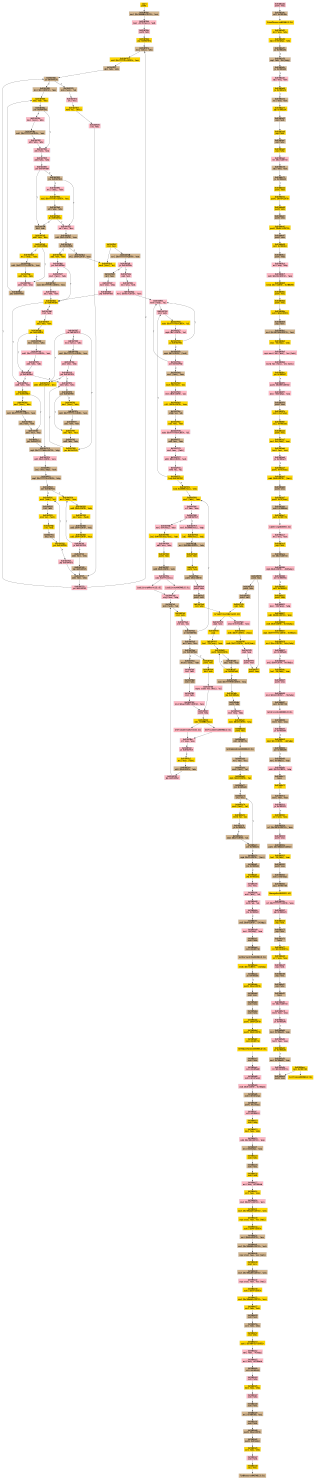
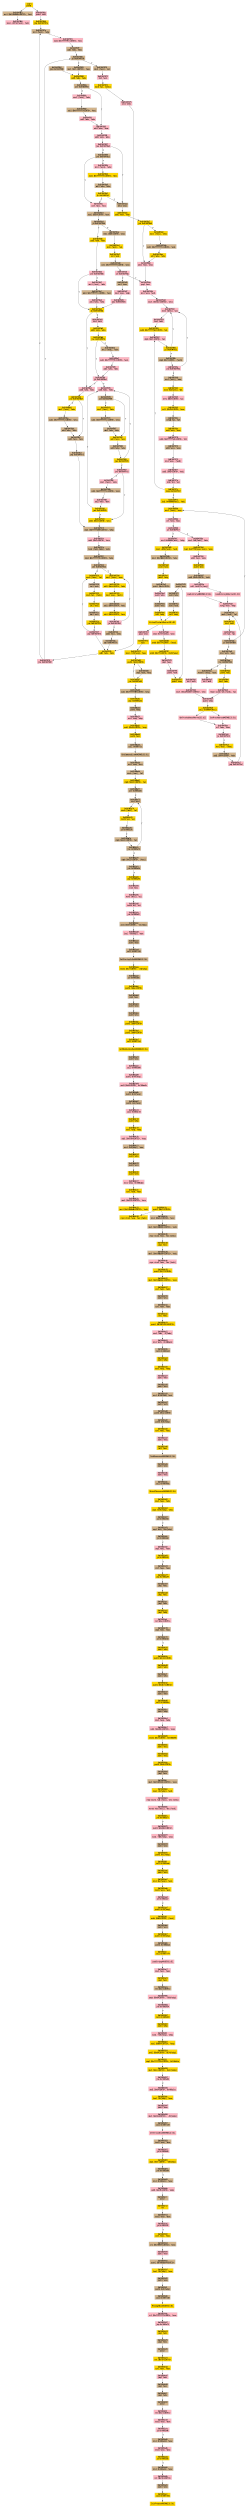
(144, 26) -> (35, 9)
(125, 60) -> (68, 40)
(109, 254) -> (115, 250)
(21, 288) -> (145, 273)
(67, 374) -> (100, 510)
(91, 392) -> (122, 465)
(158, 399) -> (155, 419)
(60, 521) -> (82, 606)
(79, 577) -> (106, 652)
(189, 681) -> none
(290, 1073) -> (163, 2490)
(252, 1223) -> (148, 1213)
(252, 1378) -> (163, 1359)
none -> (163, 1465)
